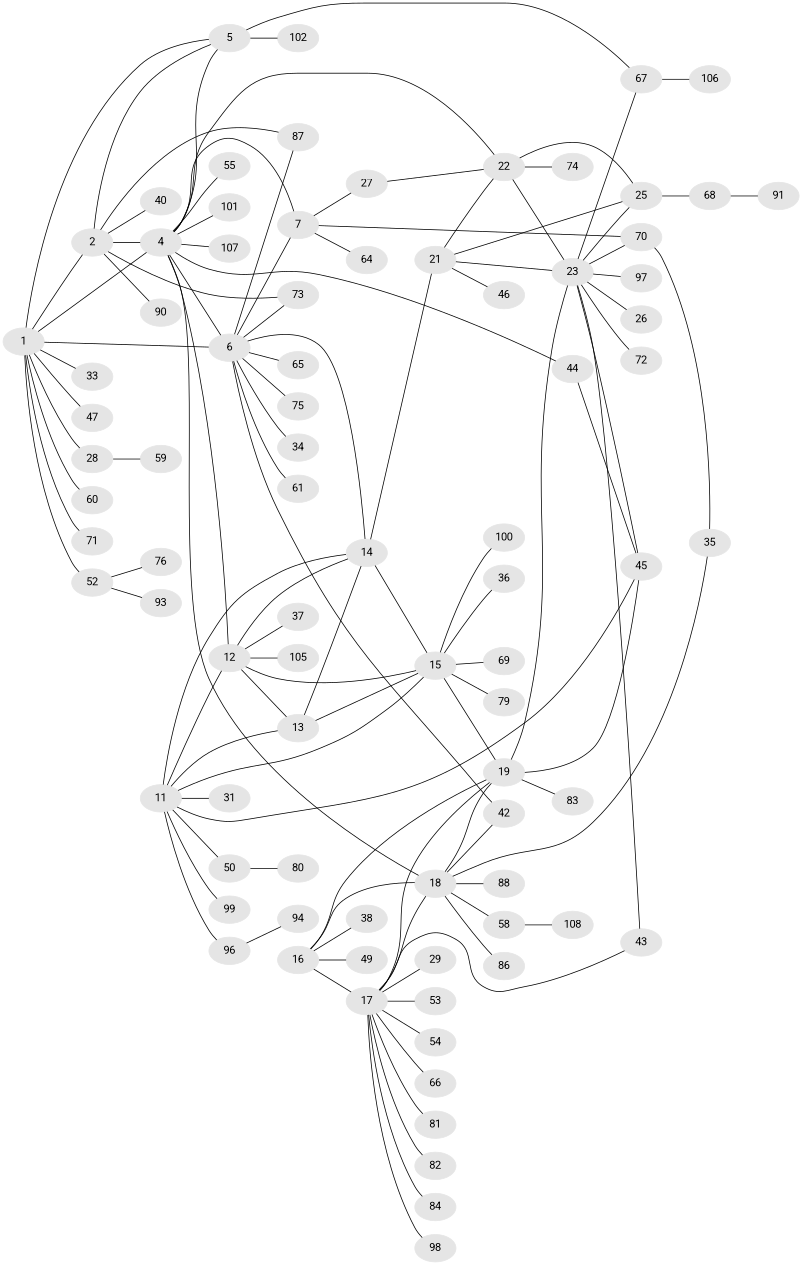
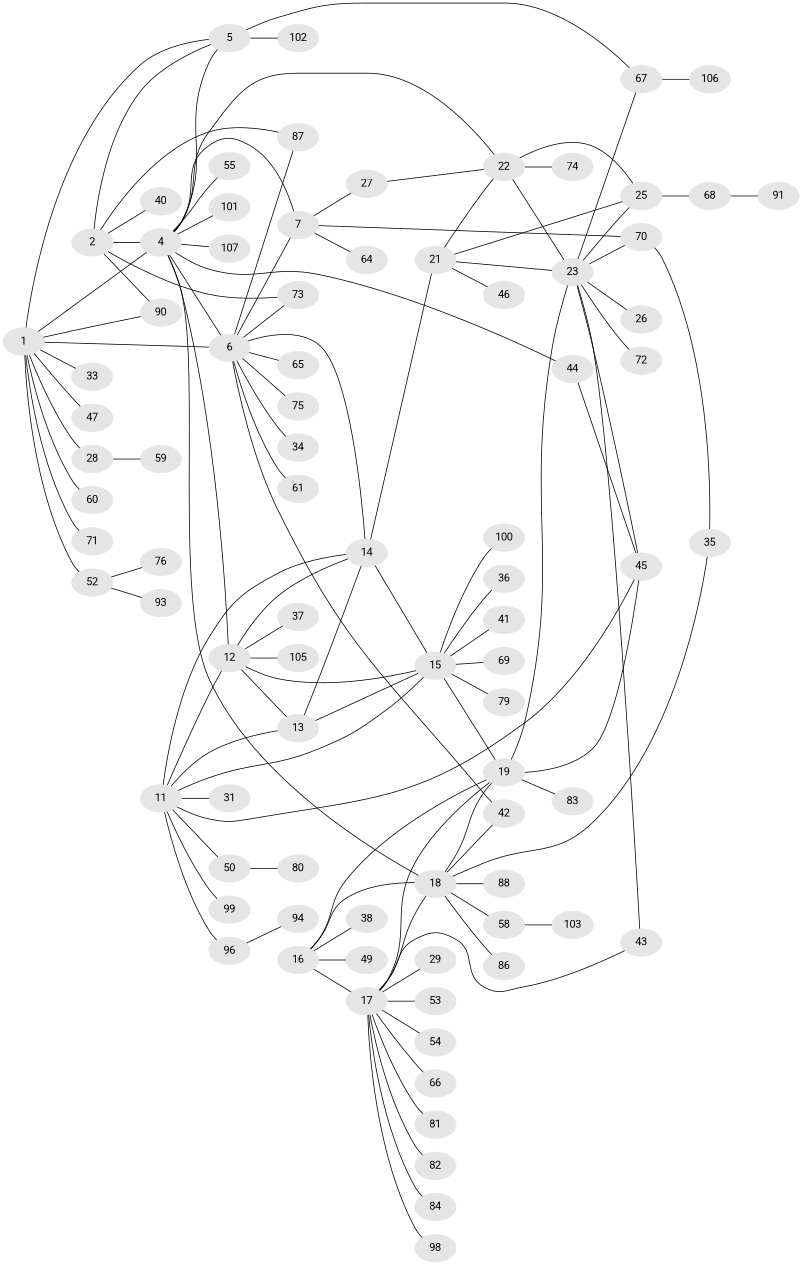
(641, 278) -> none
(57, 292) -> (92, 327)
none -> (504, 620)
(573, 925) -> (573, 925)
